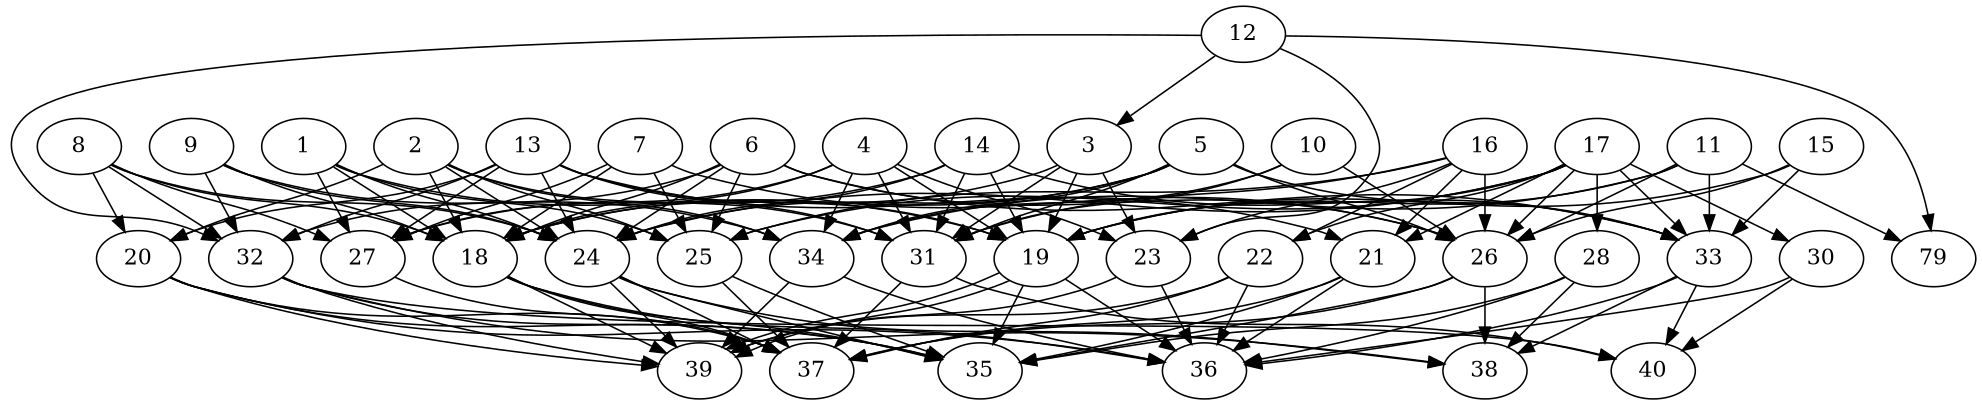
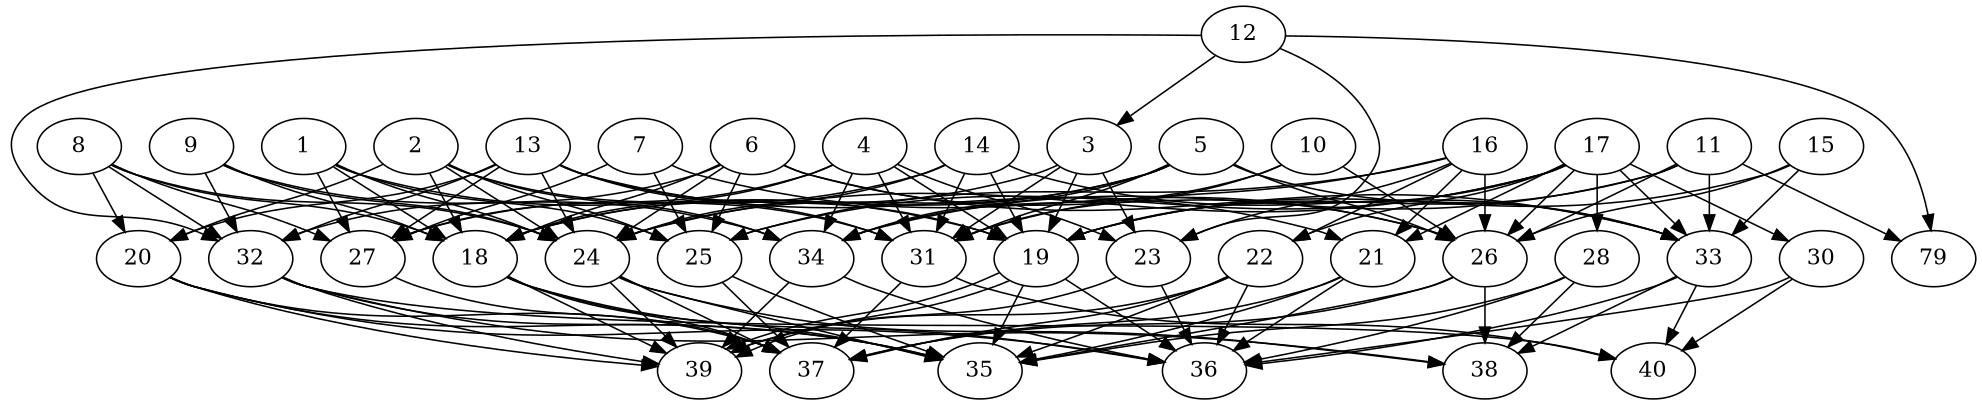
(581, 187) -> none
none -> (1131, 316)
